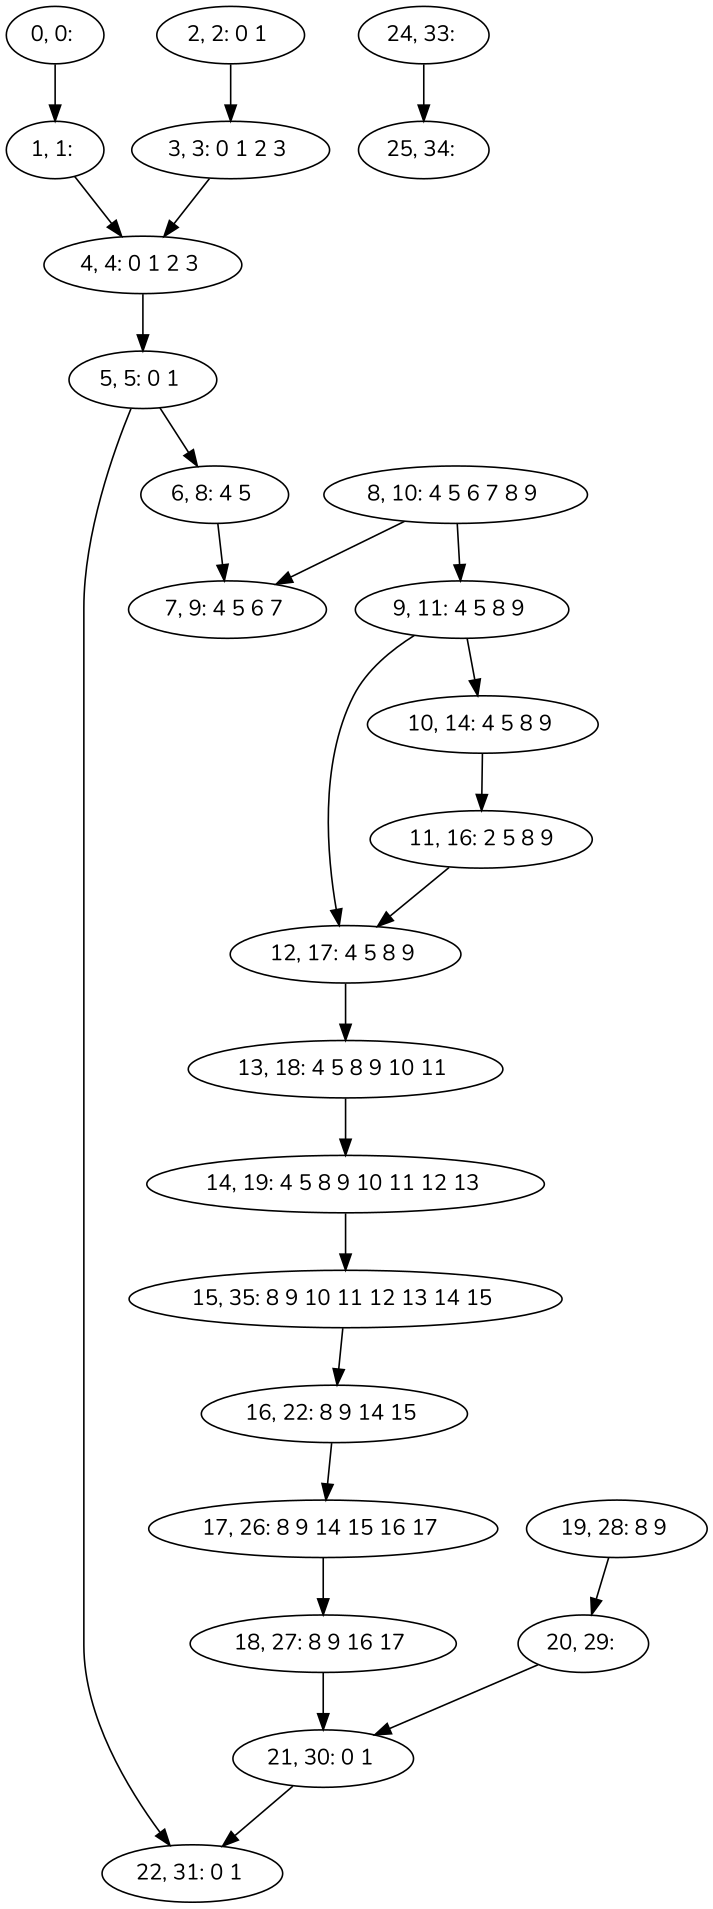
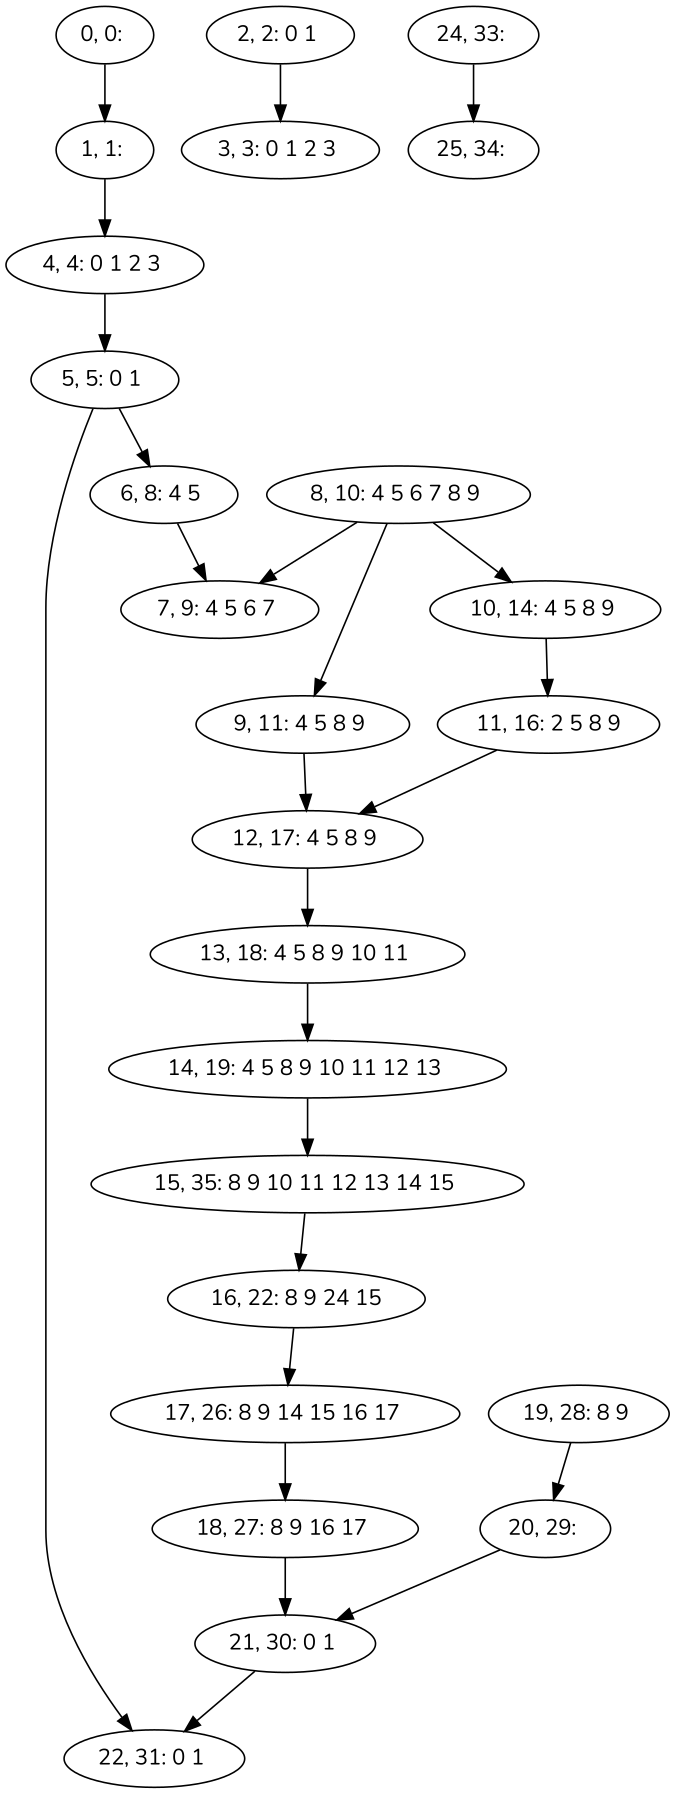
(192, 201) -> none
(471, 659) -> (466, 547)
(334, 1414) -> (296, 1299)
